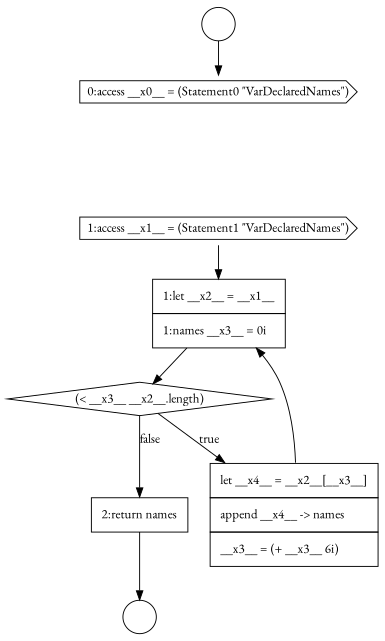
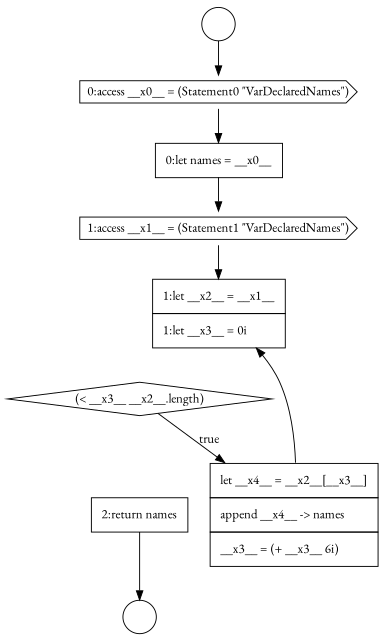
none -> (218, 160)
(215, 330) -> (205, 330)
(173, 362) -> none
(140, 452) -> none
